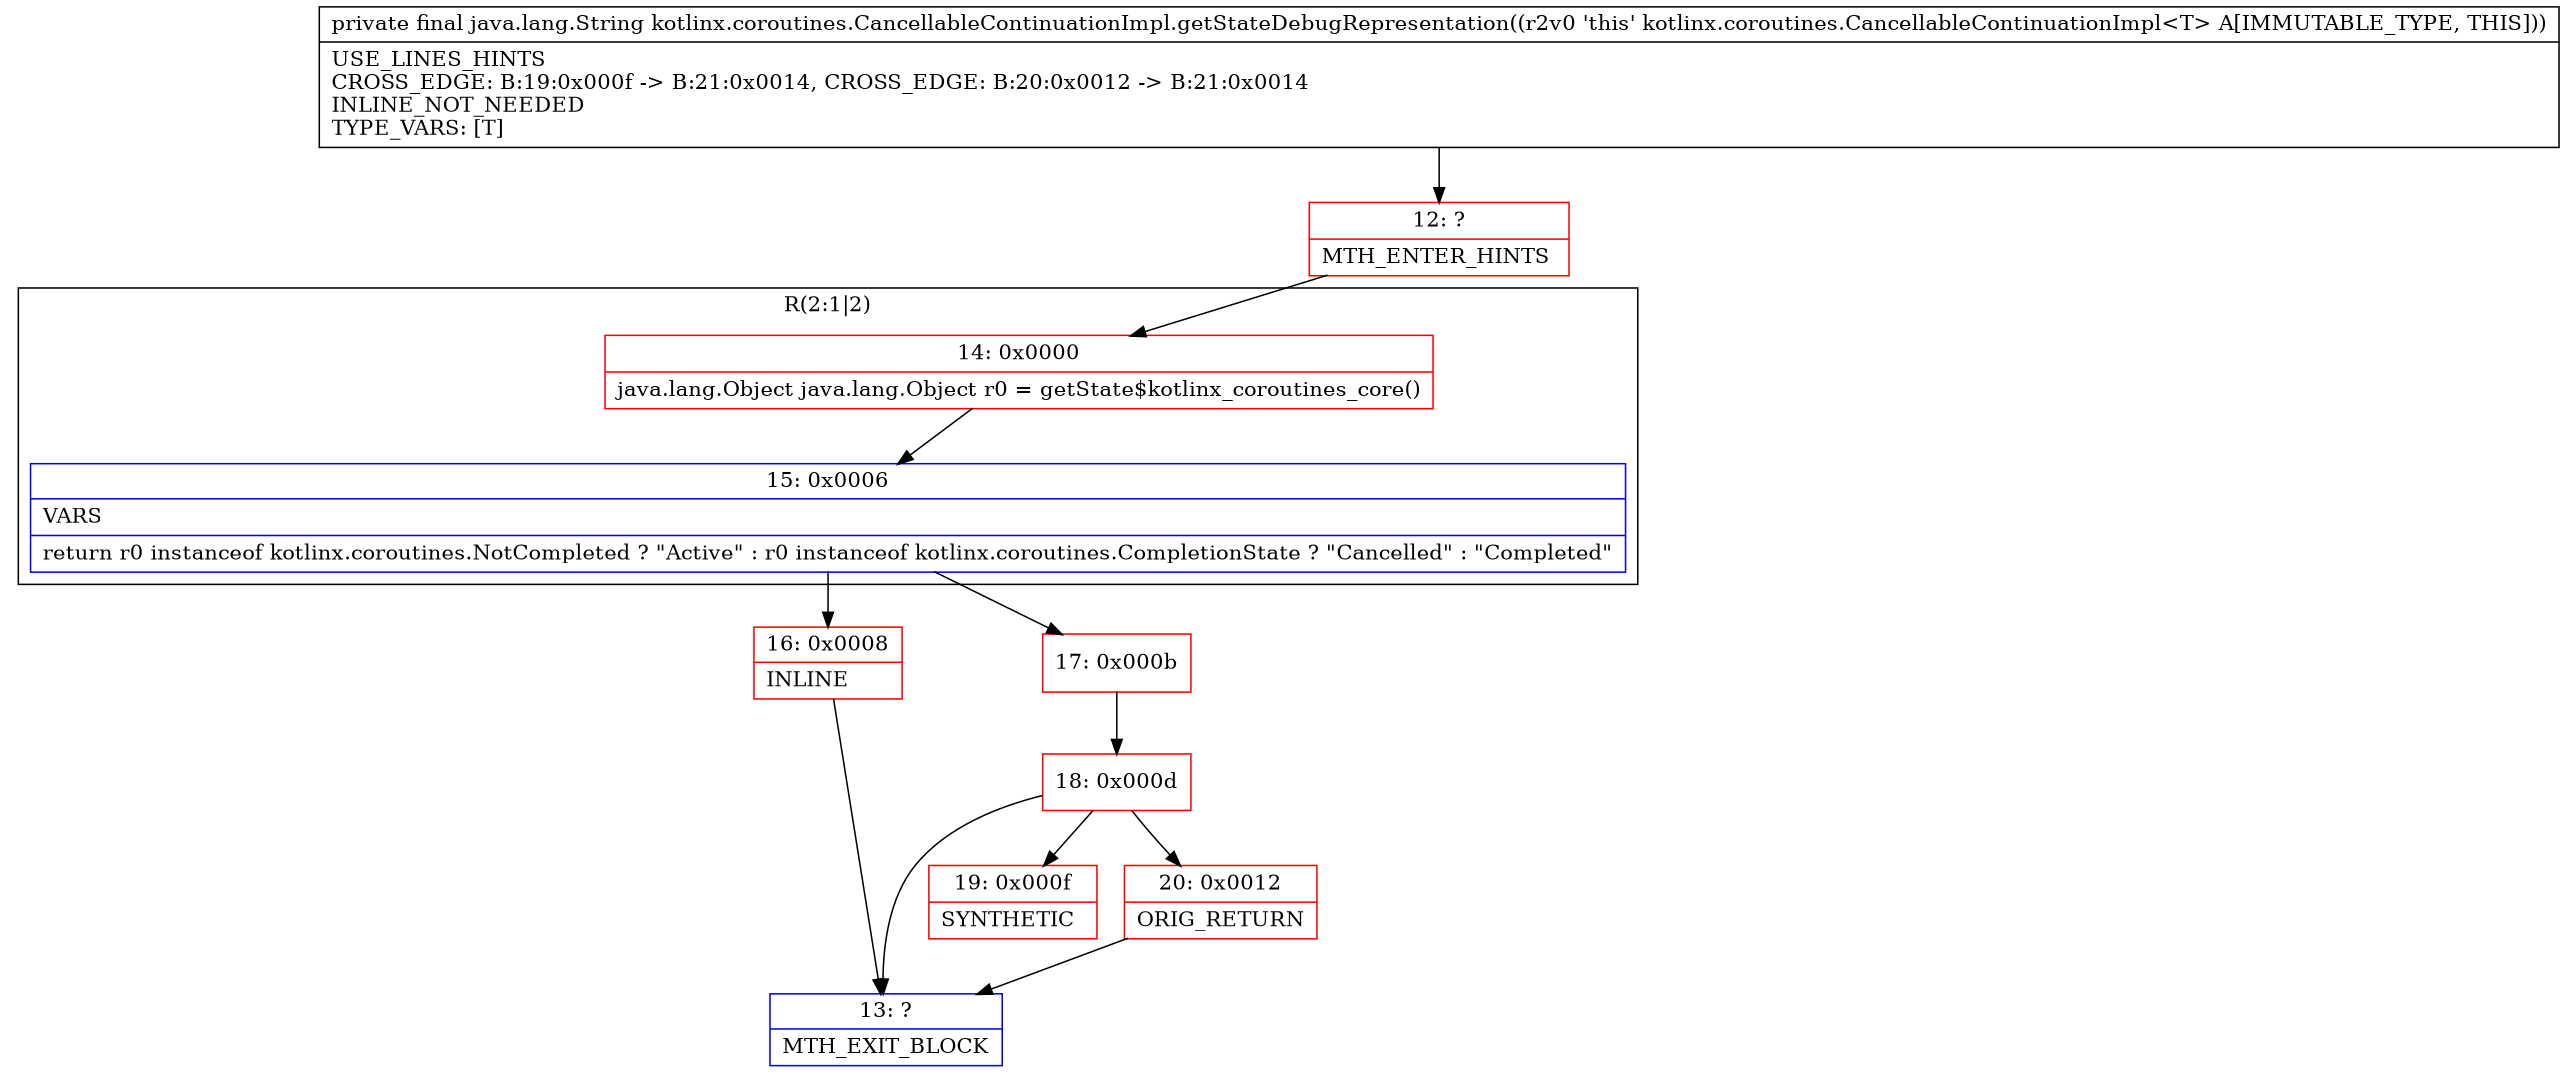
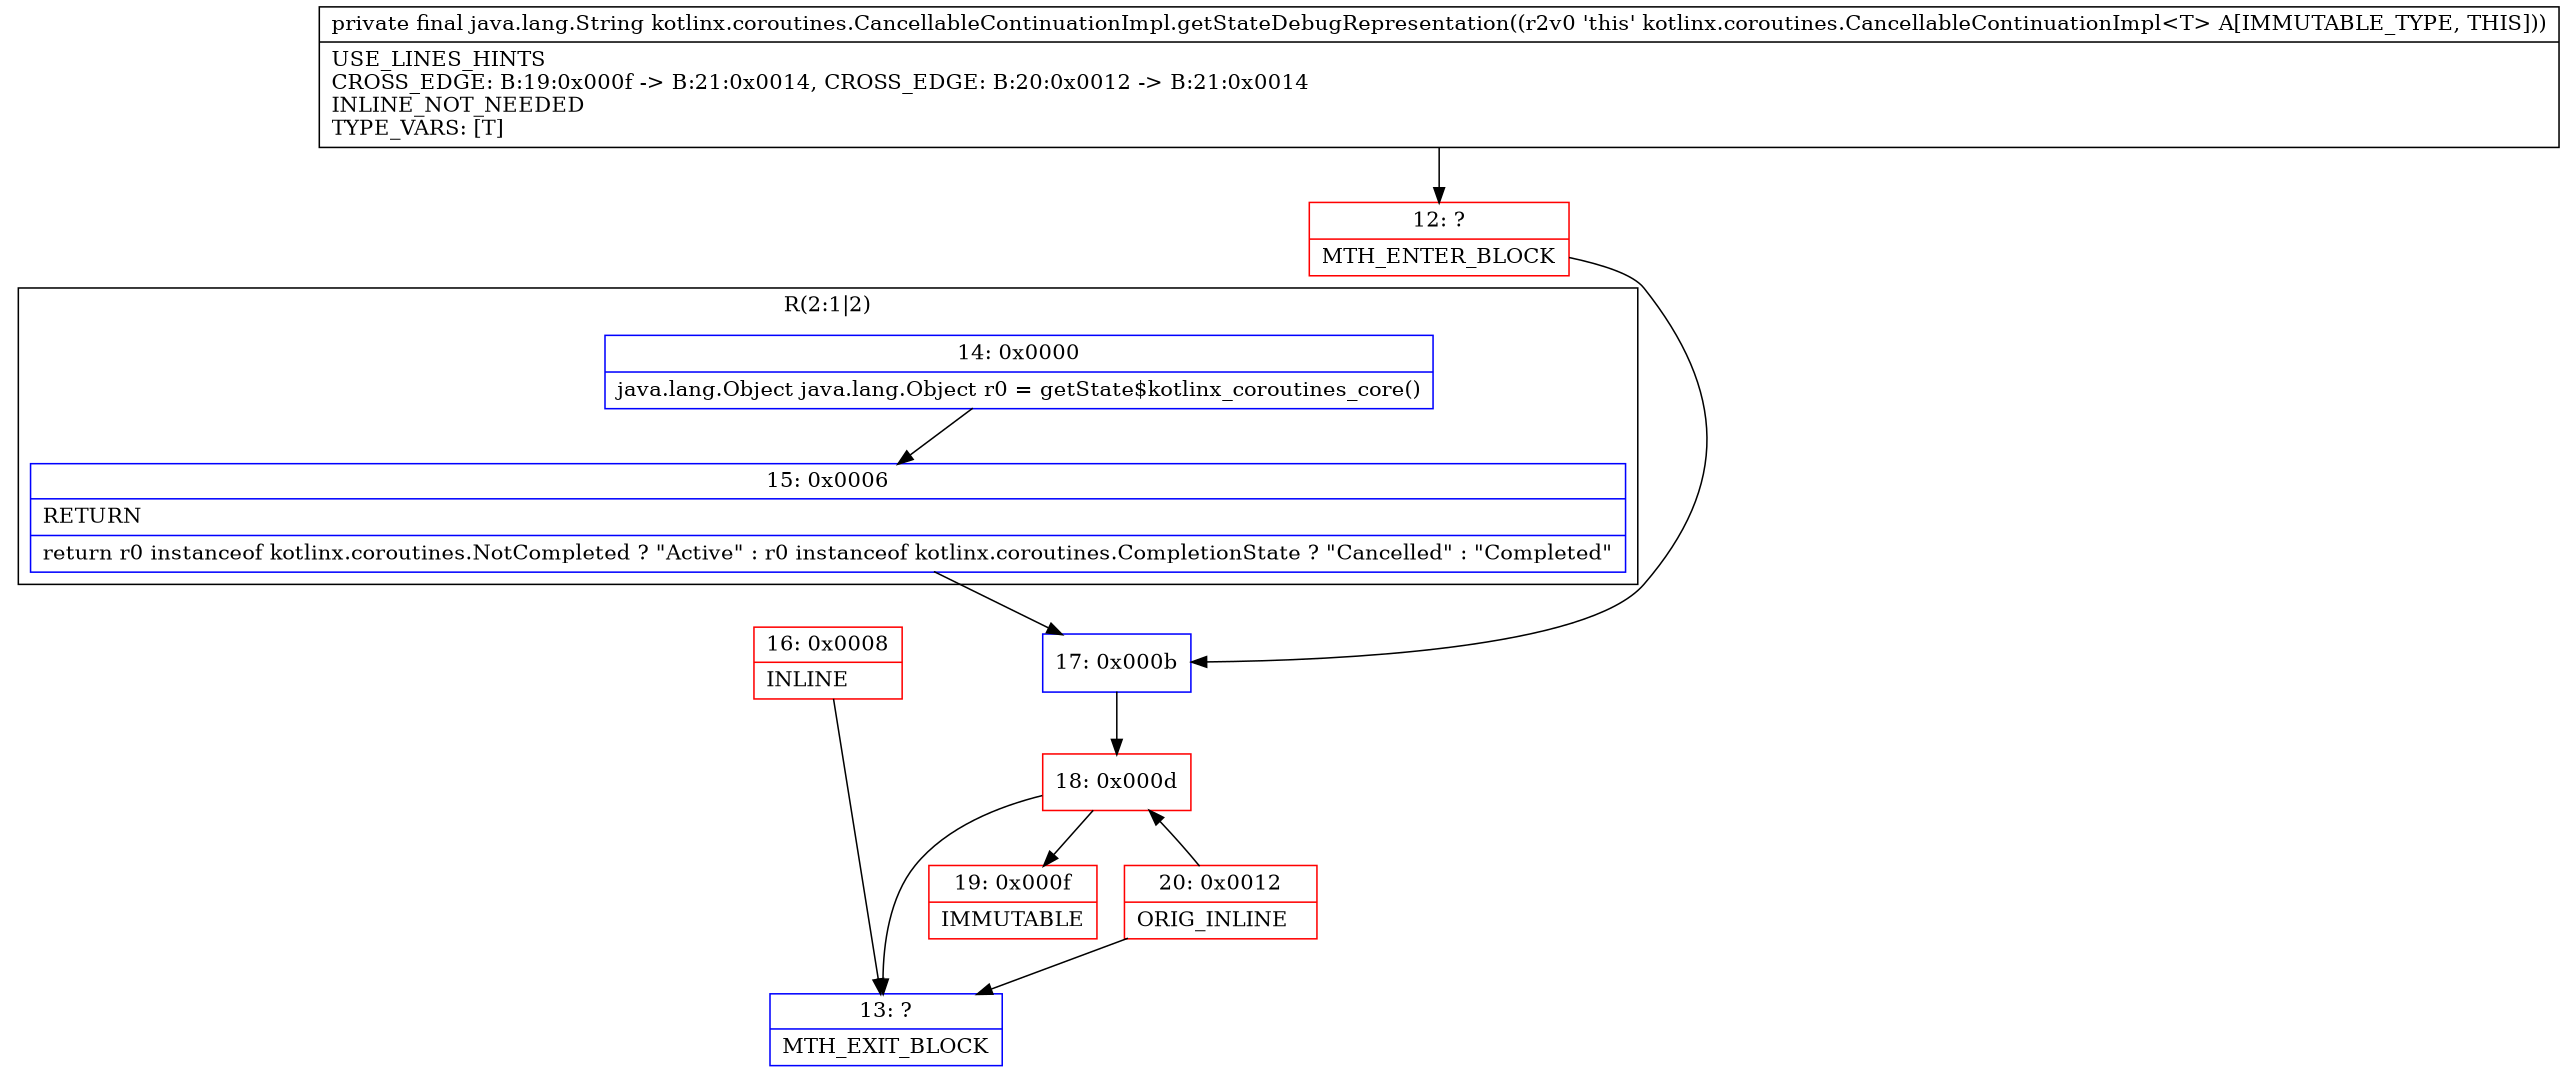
(1436, 257) -> (1439, 257)
(1237, 303) -> (1628, 596)
(1019, 372) -> (1019, 372)
(73, 516) -> (92, 516)
(828, 594) -> none
(1117, 663) -> (1117, 663)
(1150, 833) -> (1180, 843)
(1008, 920) -> (1013, 920)
(1221, 920) -> (1213, 920)
